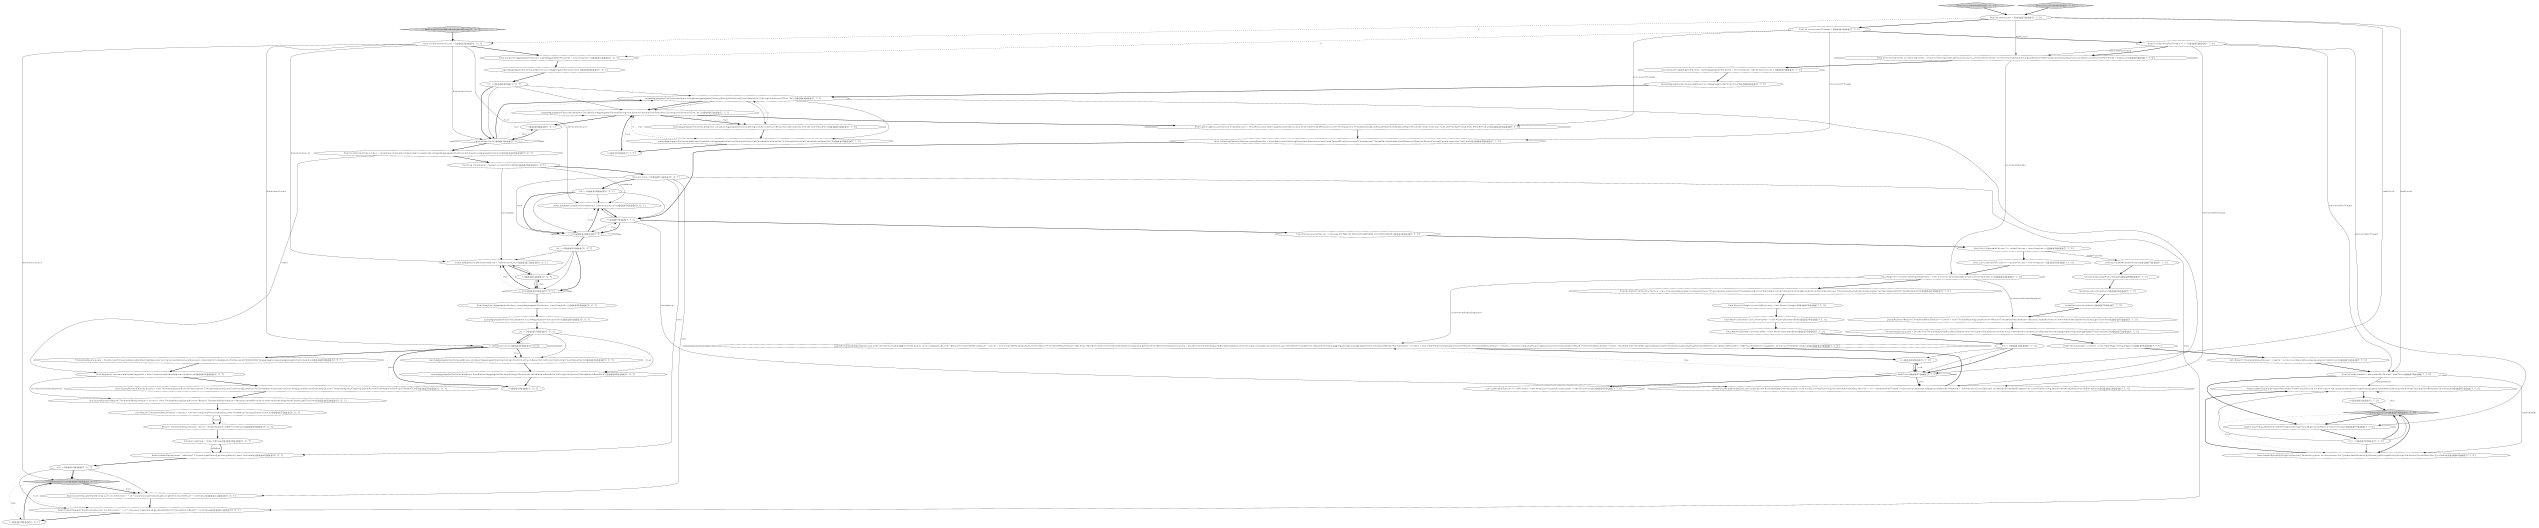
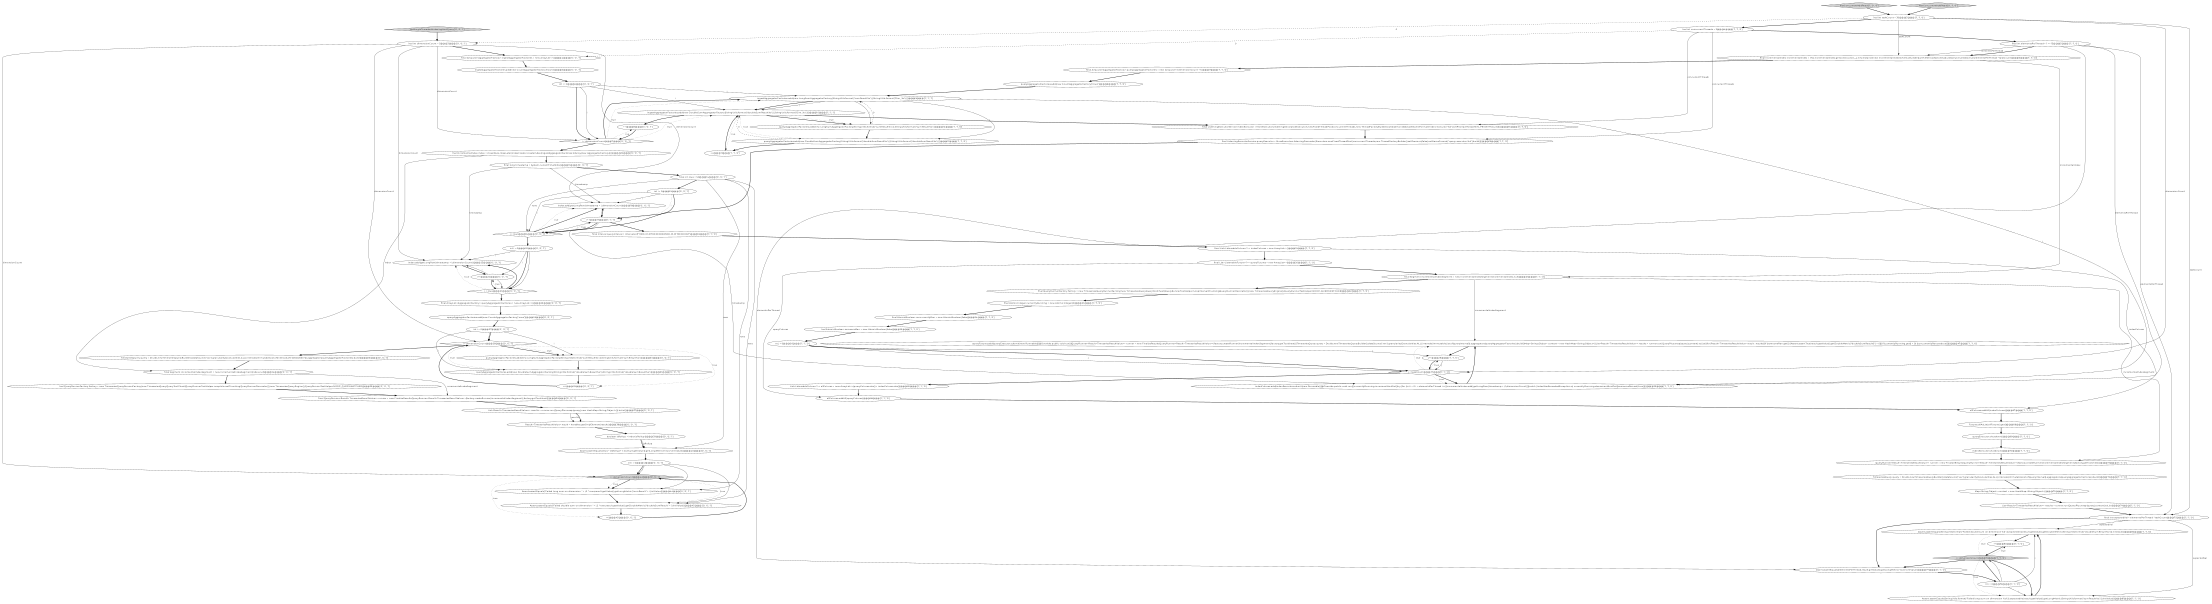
(2389, 191) -> (2175, 191)
(658, 200) -> (657, 213)
none -> (858, 398)
none -> (1997, 552)
